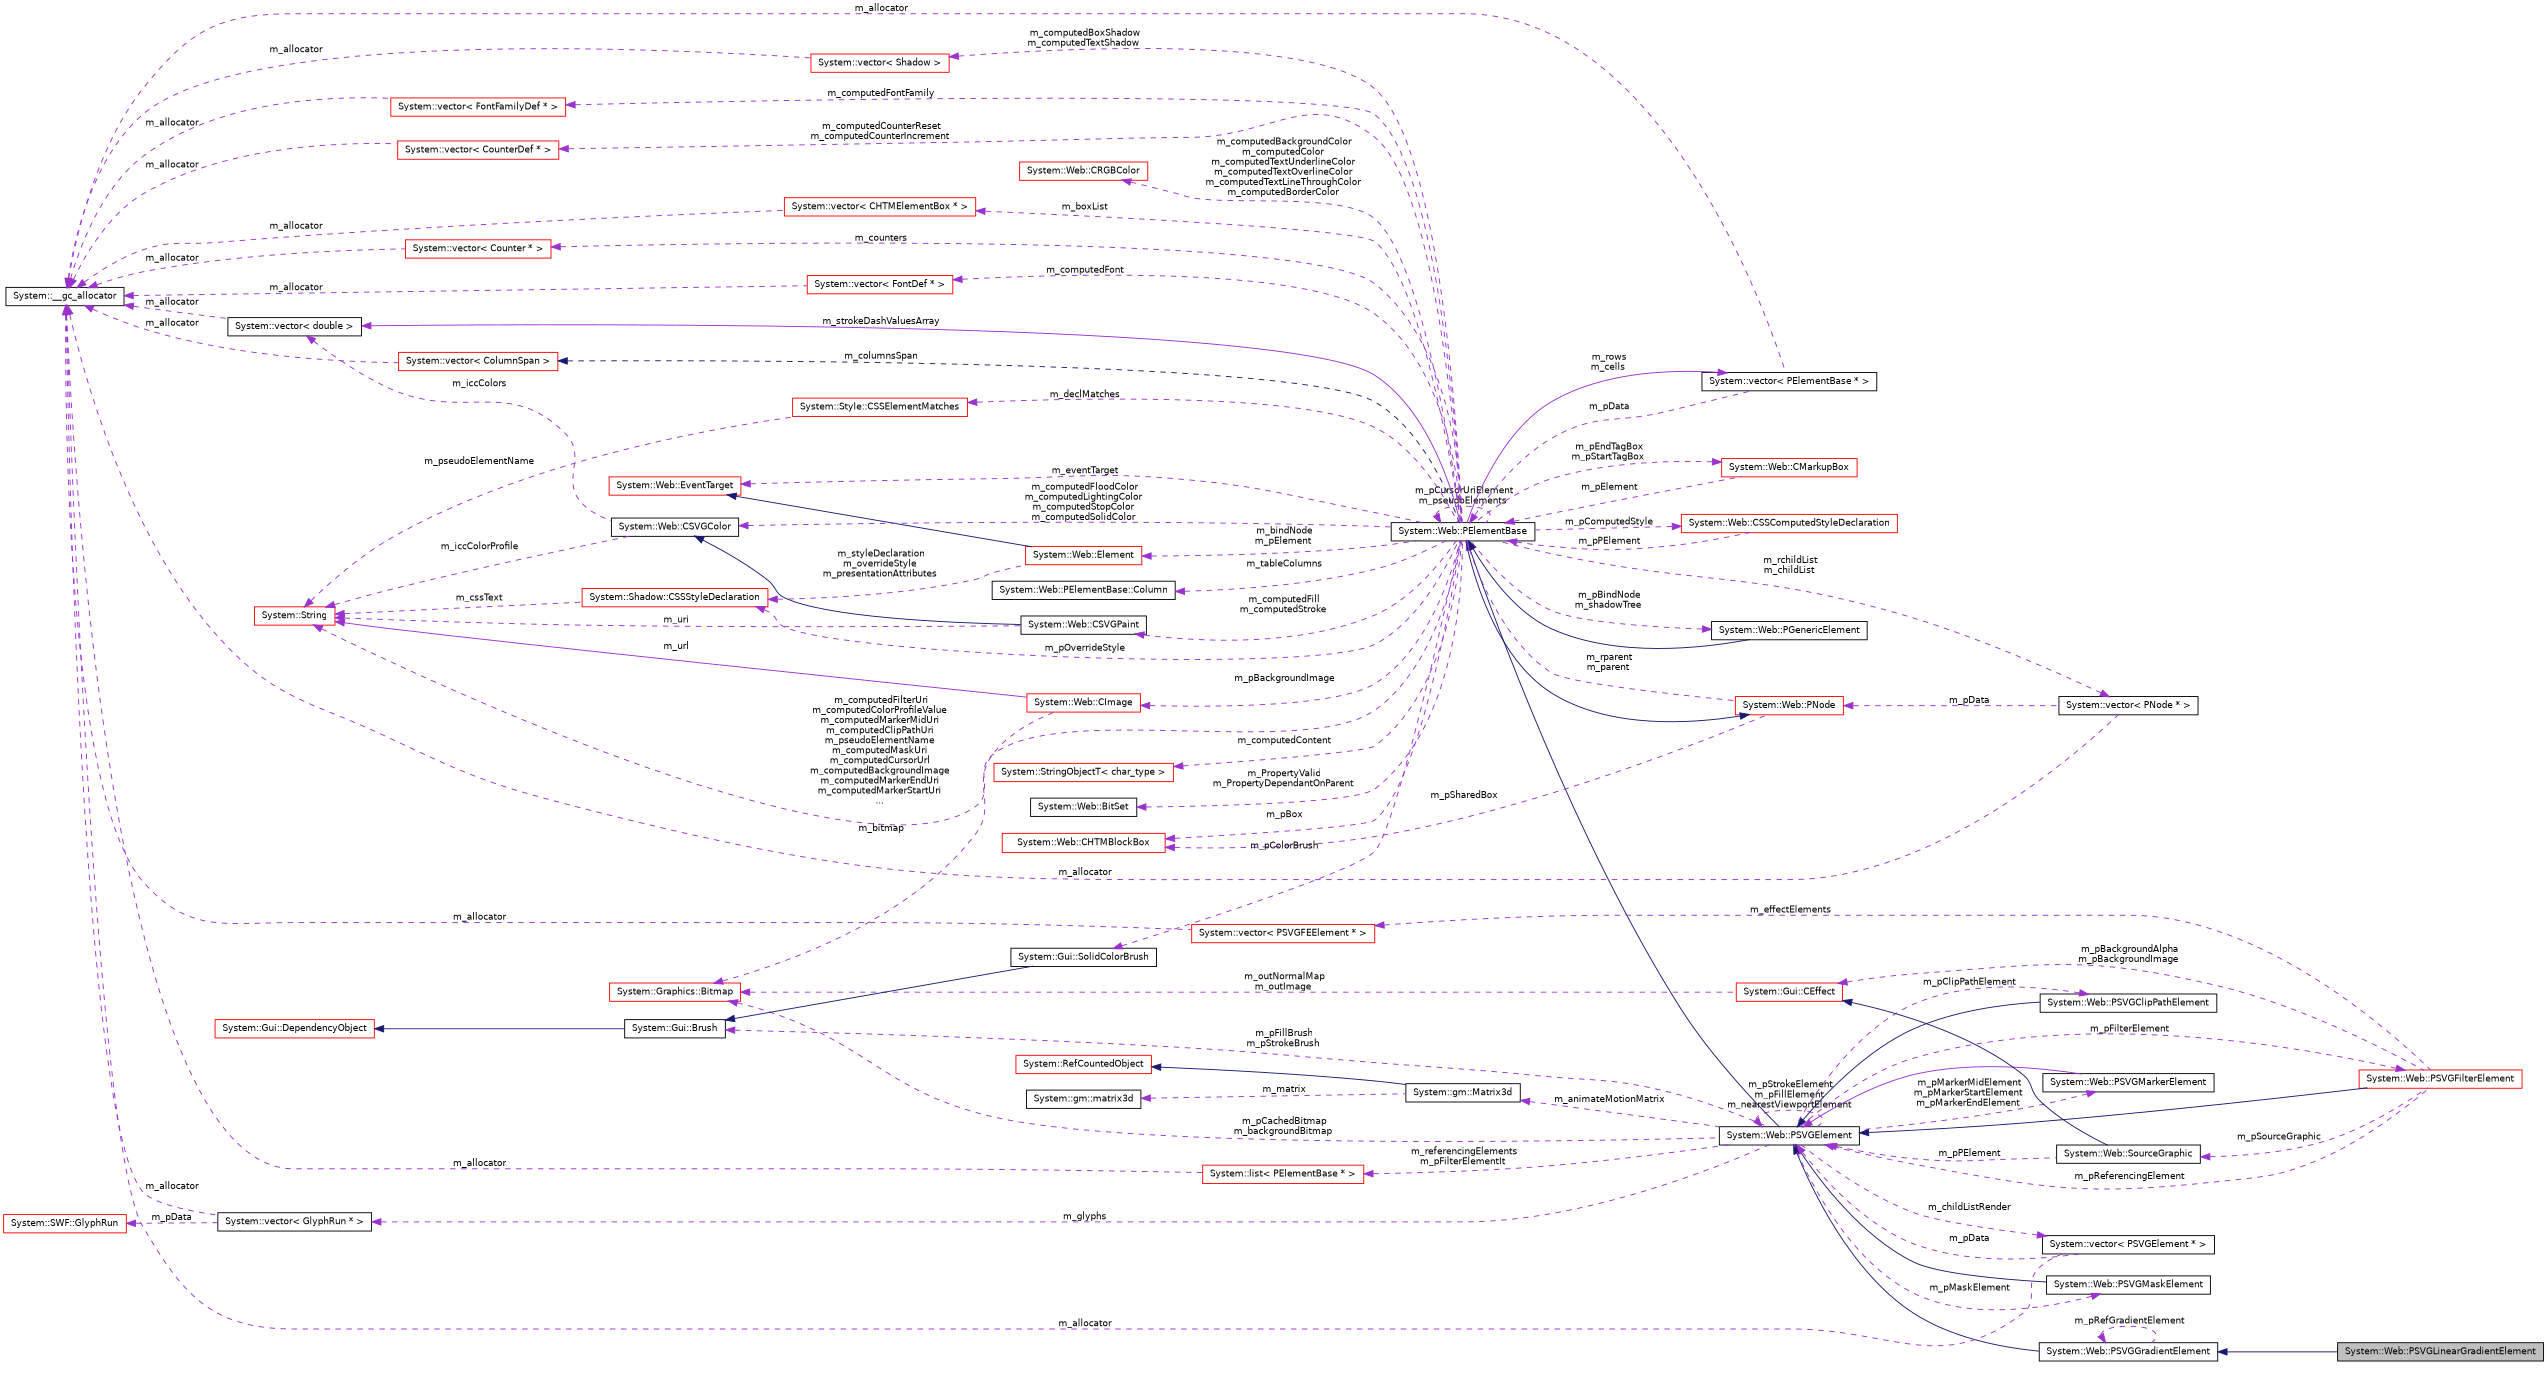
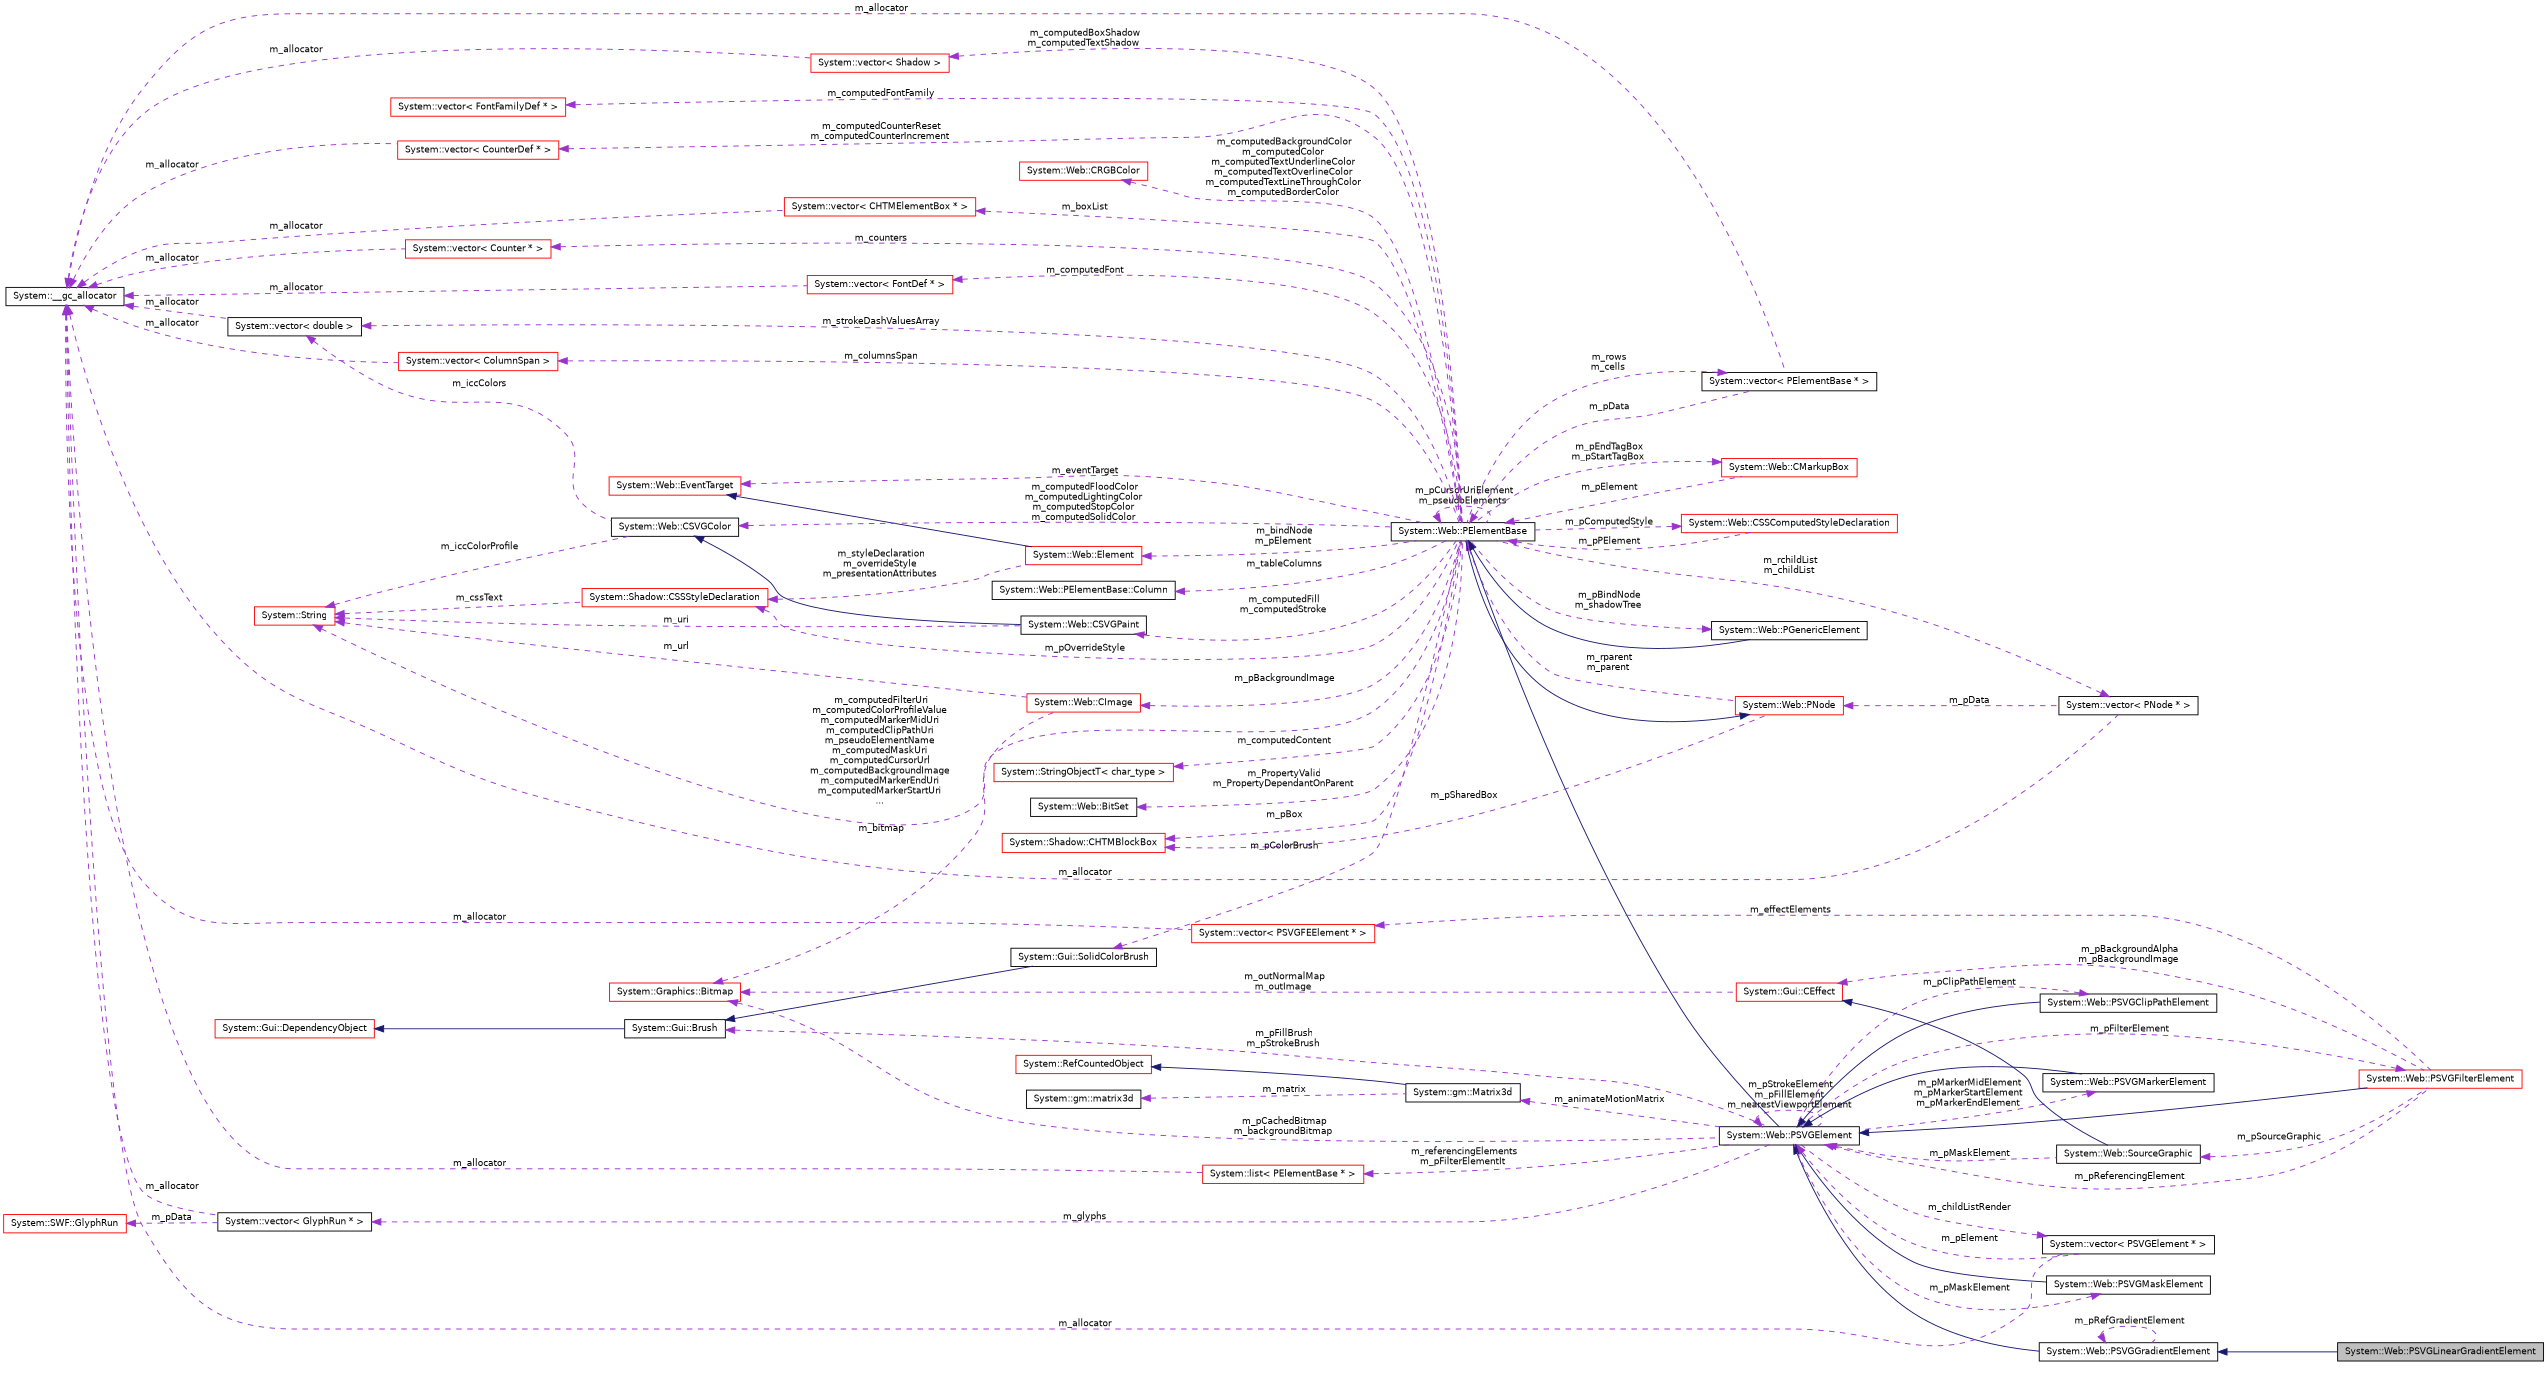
(194, 128) -> none
(962, 331) -> (962, 331)
(1048, 367) -> (1048, 367)
(1561, 397) -> (1561, 397)
(880, 407) -> none
(686, 661) -> (686, 661)
(1084, 843) -> (1084, 843)
(1941, 1070) -> (1941, 1070)
(1968, 1154) -> (1968, 1154)
(1968, 1239) -> (1968, 1239)
